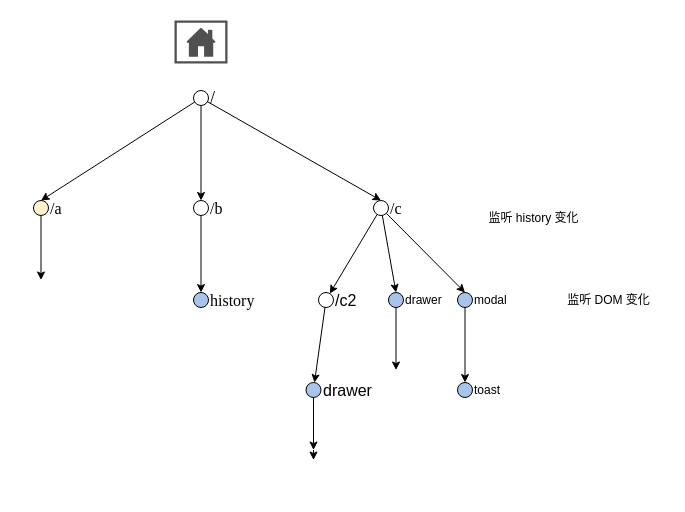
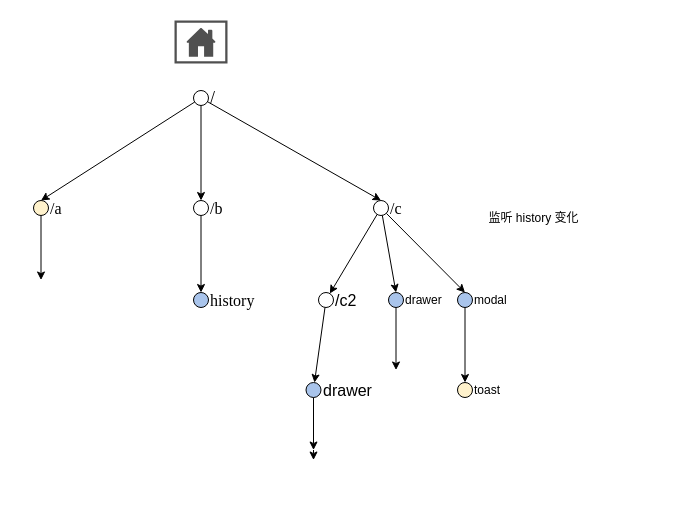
(609, 300) -> none
(465, 390) -> (465, 390)
